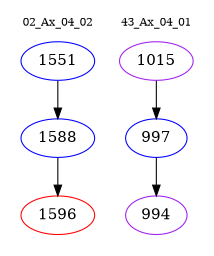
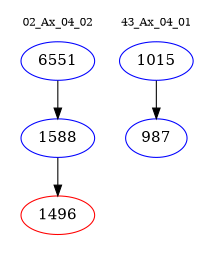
(58, 61) -> (58, 61)
(156, 61) -> (156, 61)
(156, 138) -> (156, 138)
(58, 215) -> (58, 215)
(156, 215) -> none
